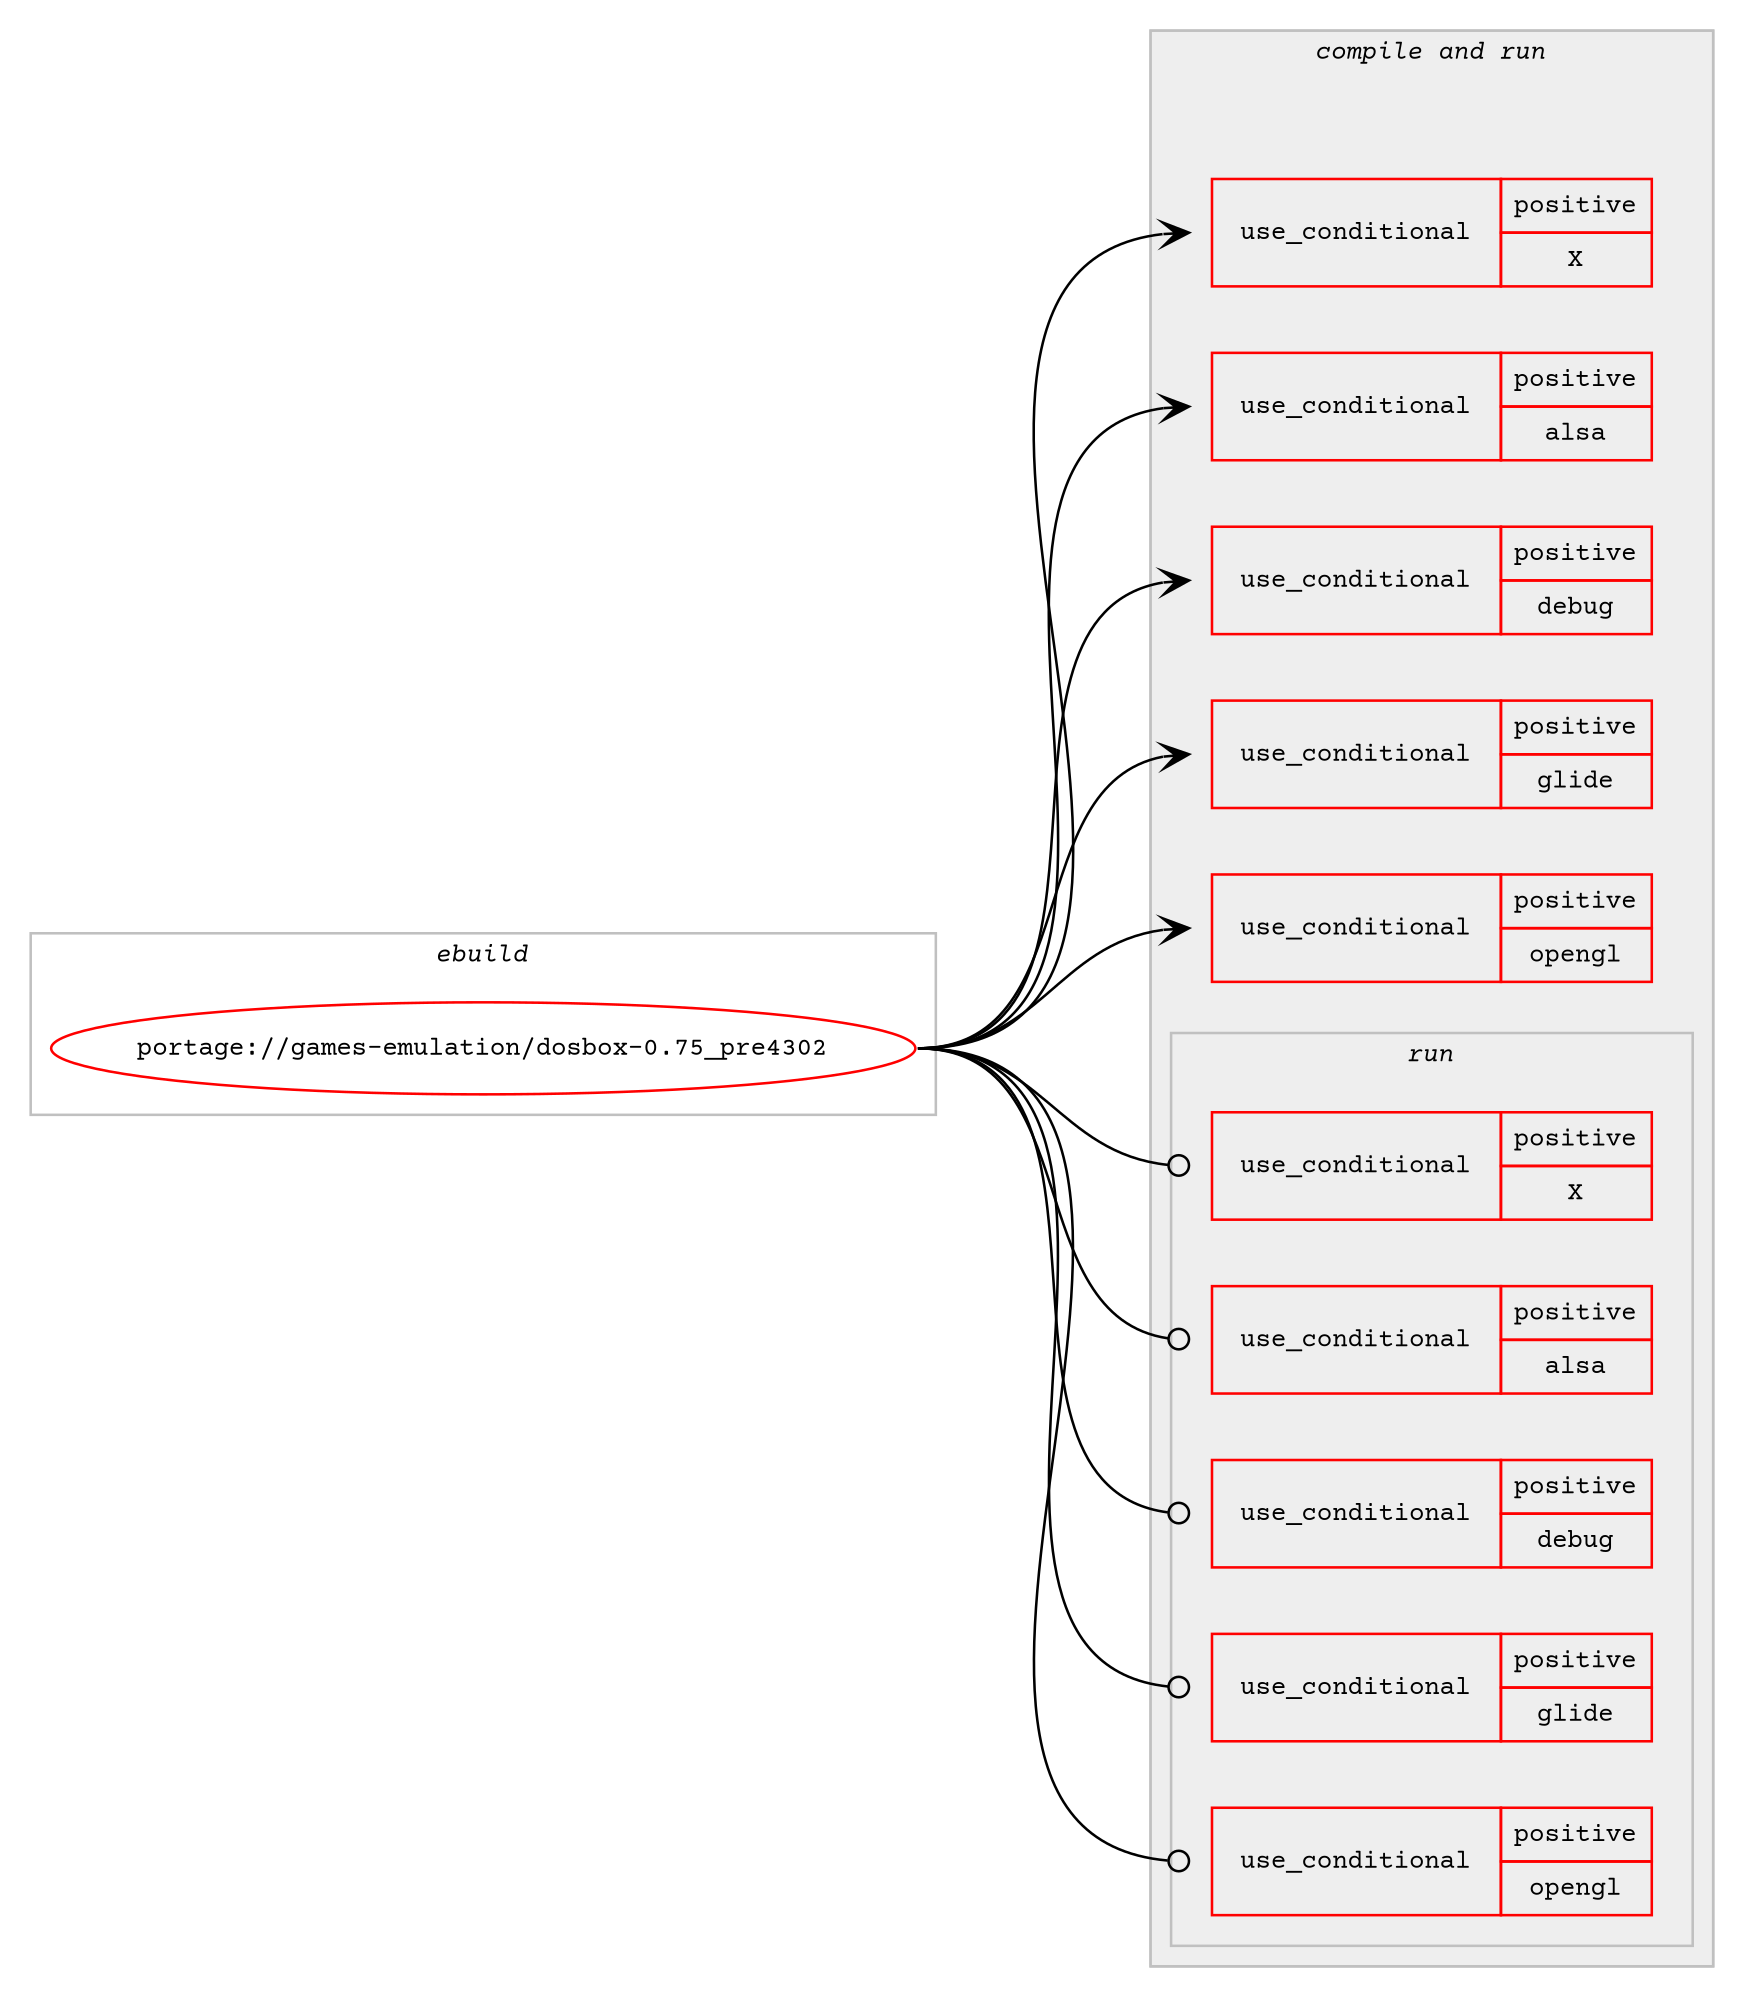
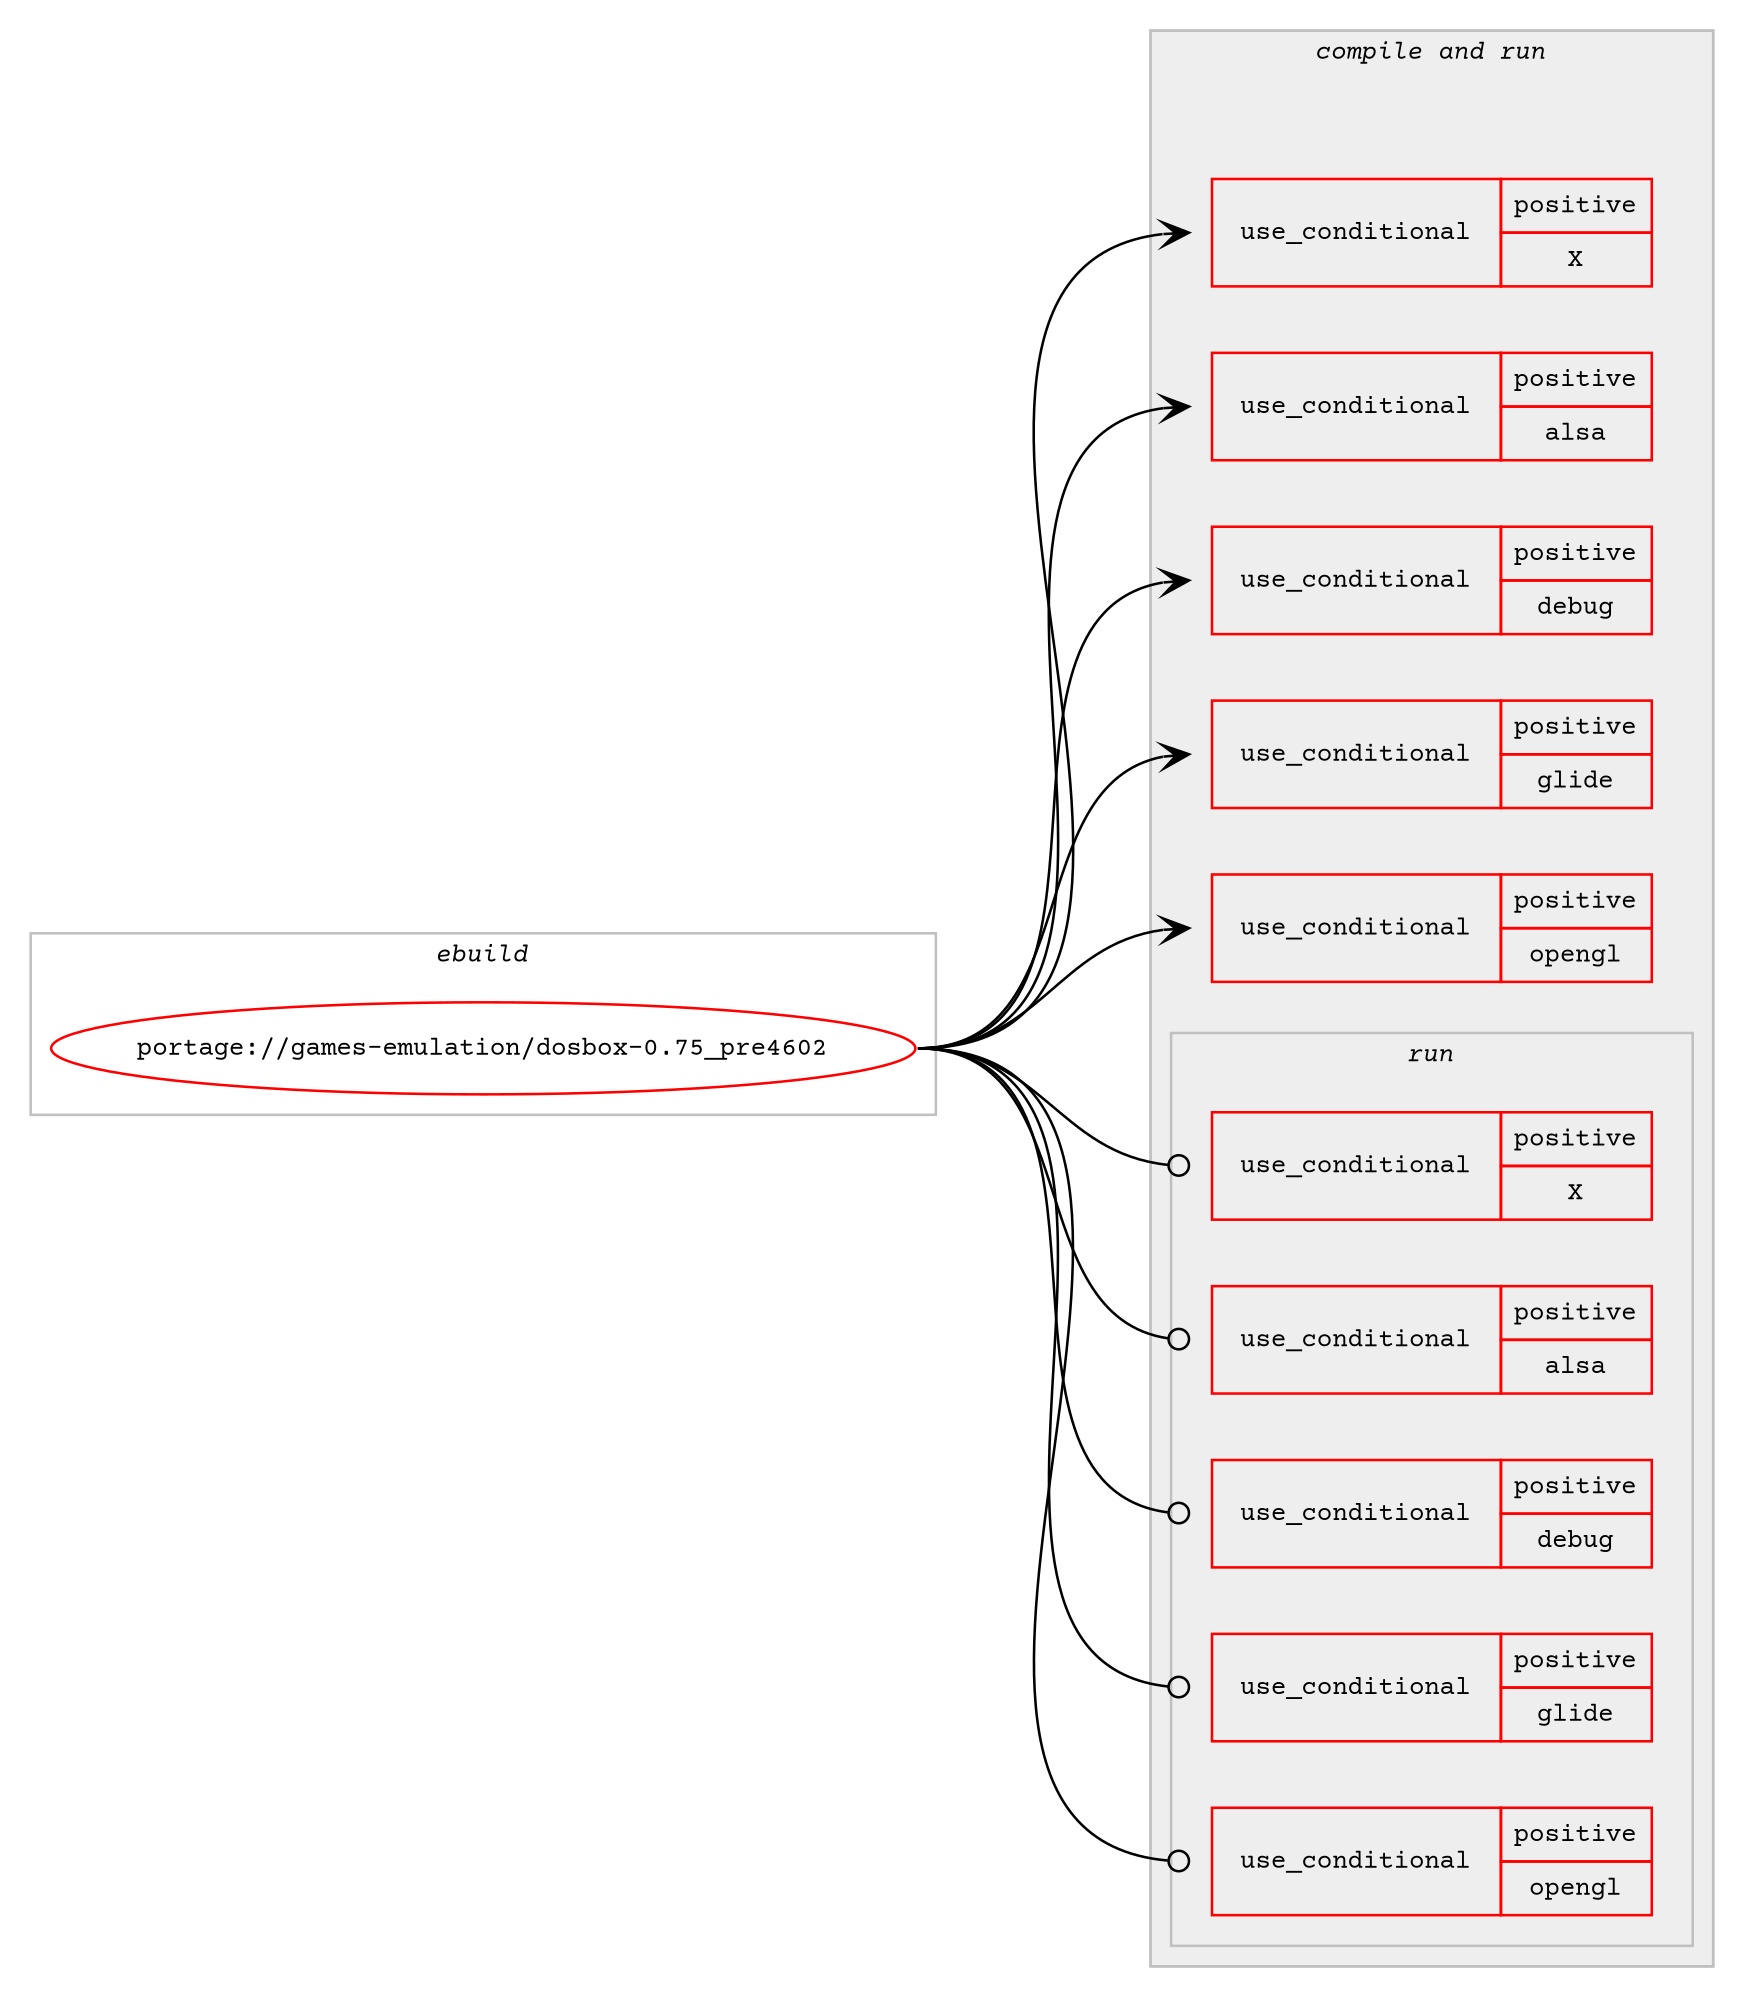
(483, 1048) -> (483, 1048)
